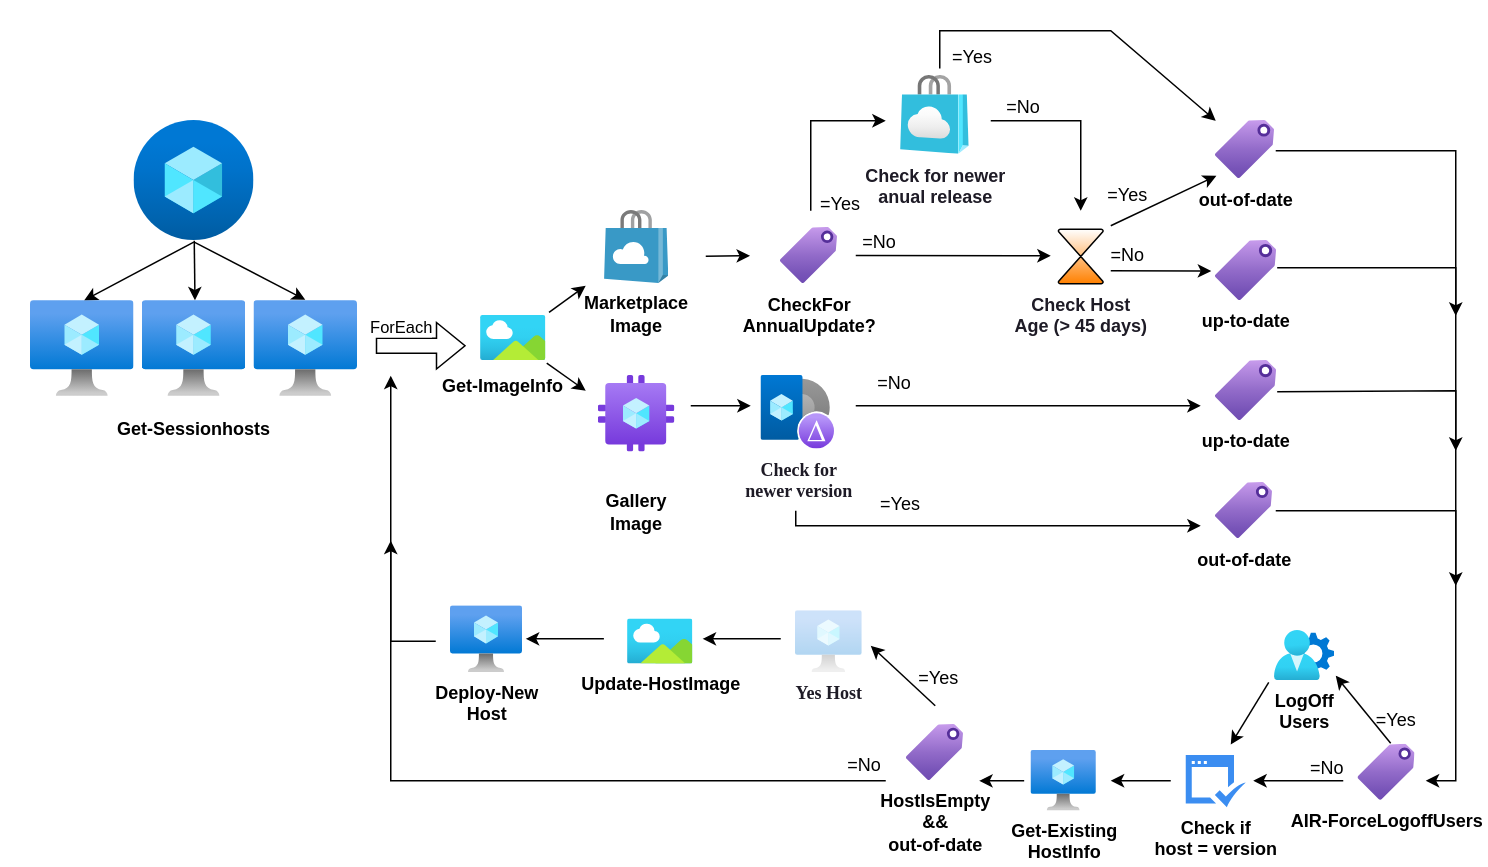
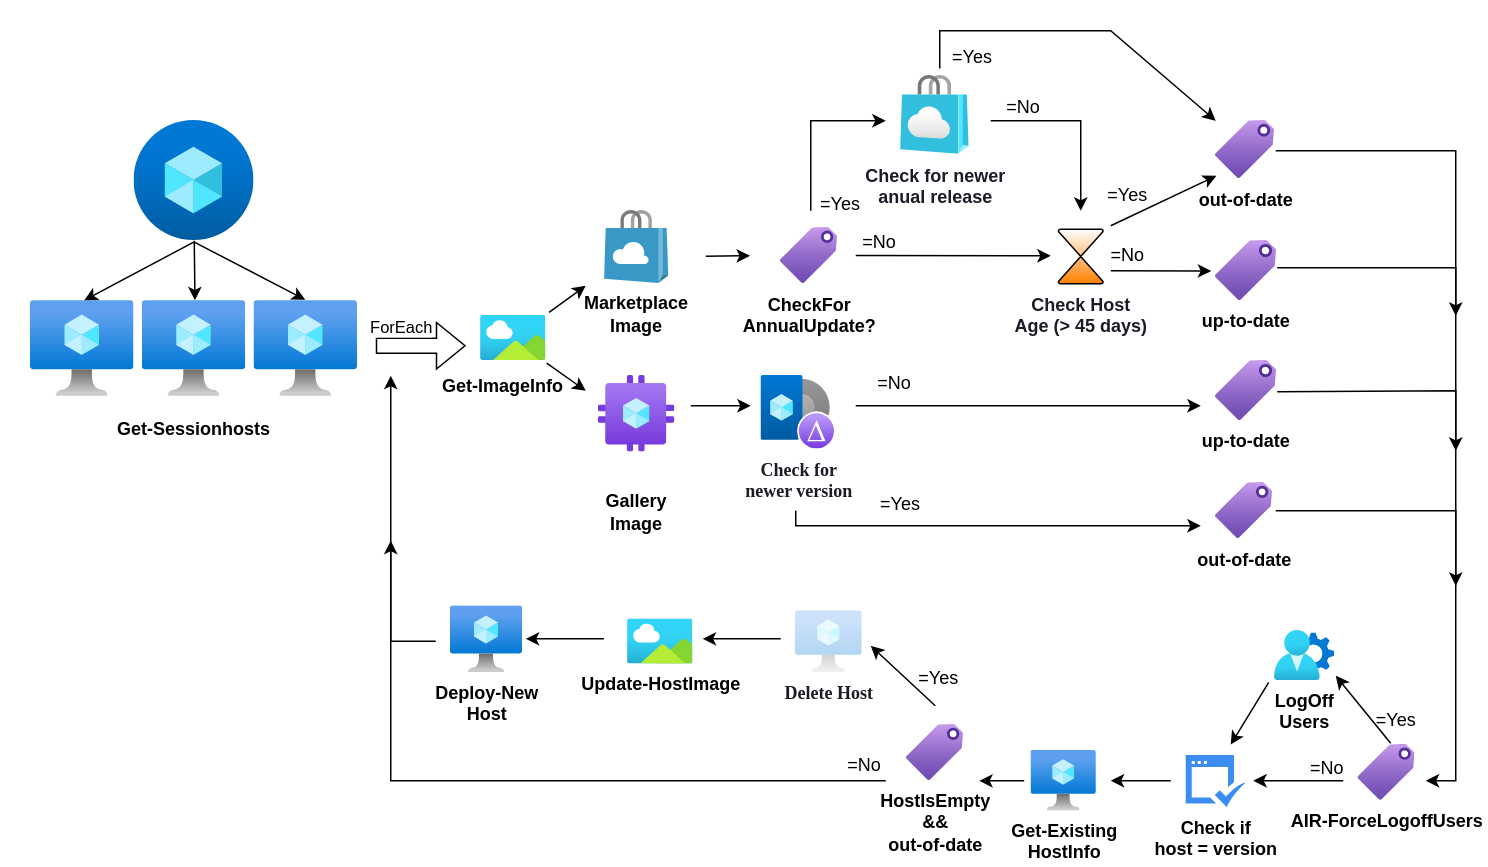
(830, 694) -> (830, 694)
